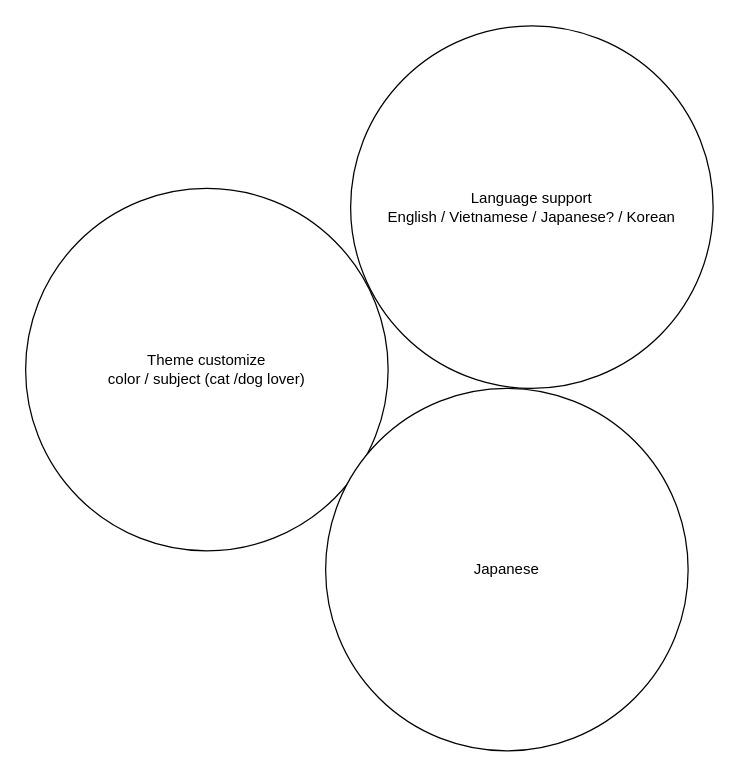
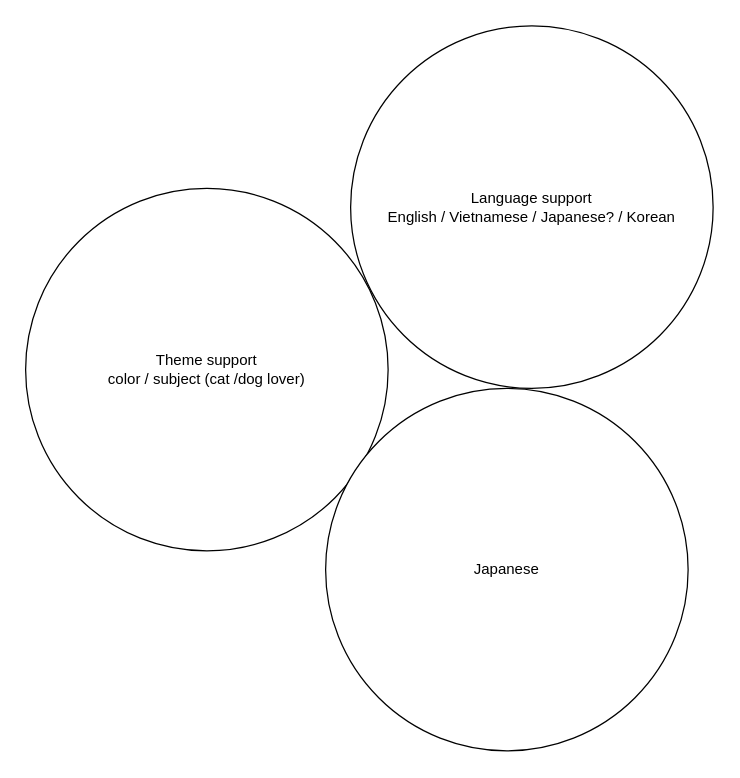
(207, 369) -> (207, 369)
